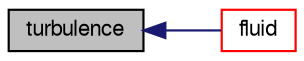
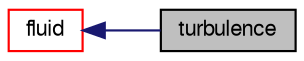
(193, 30) -> (133, 30)
